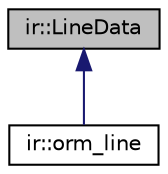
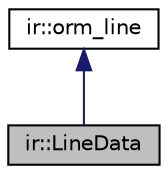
(84, 98) -> (84, 98)
